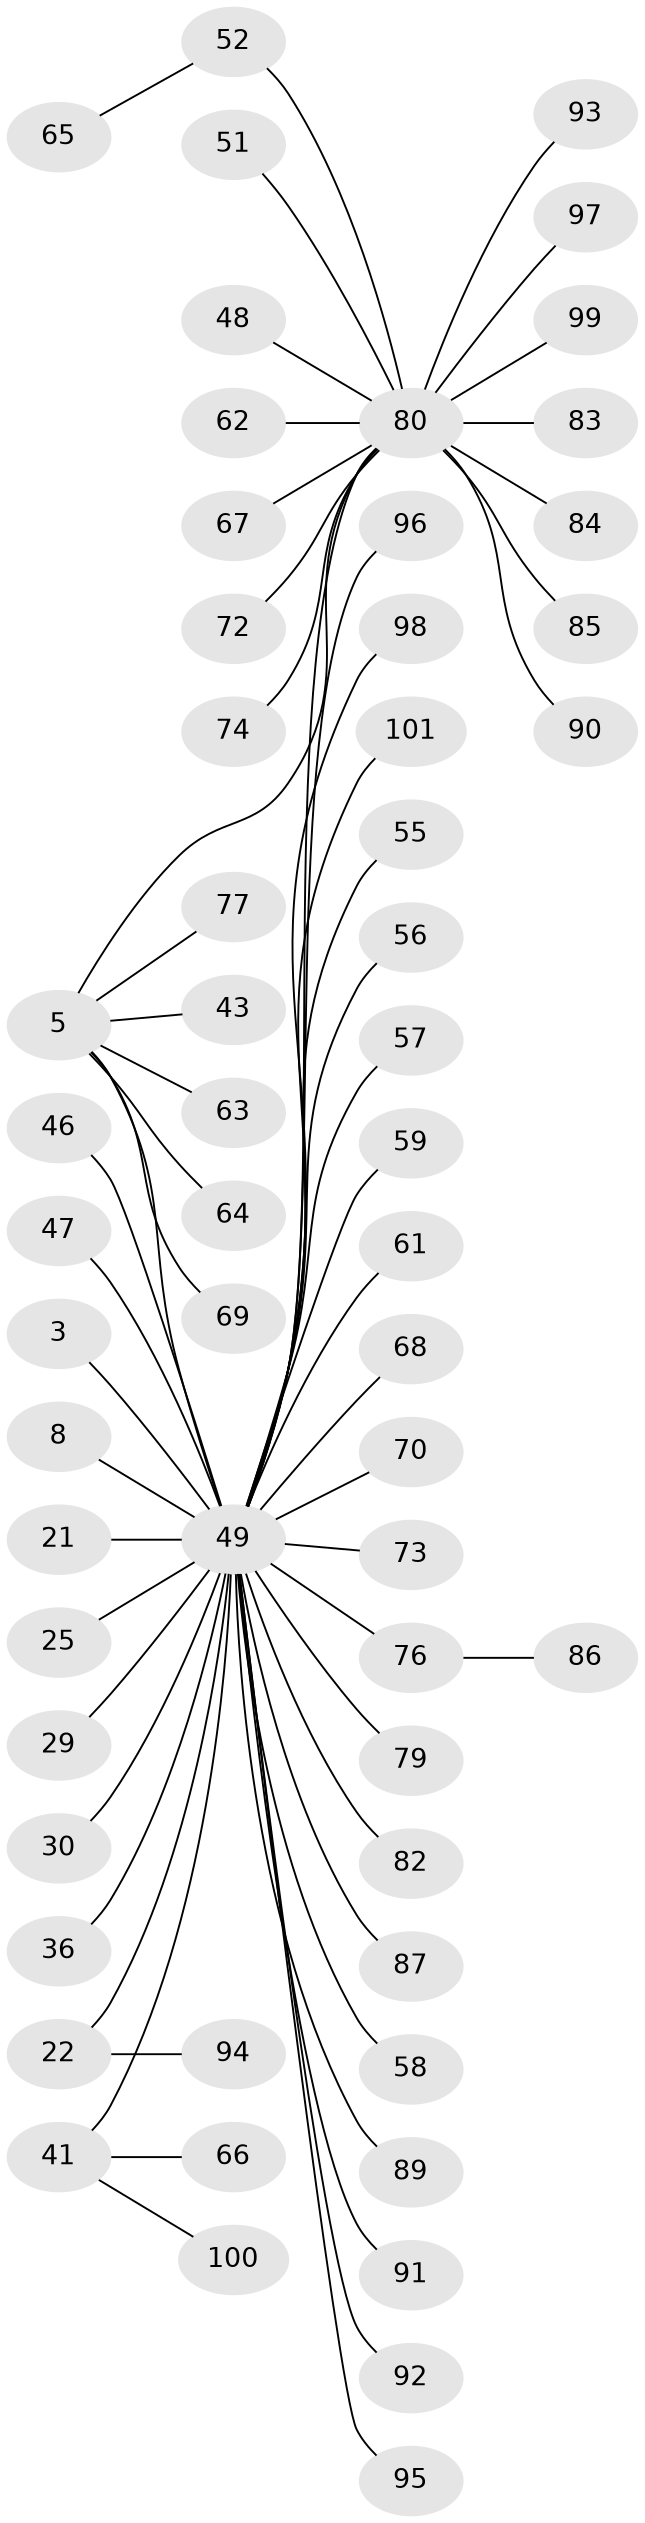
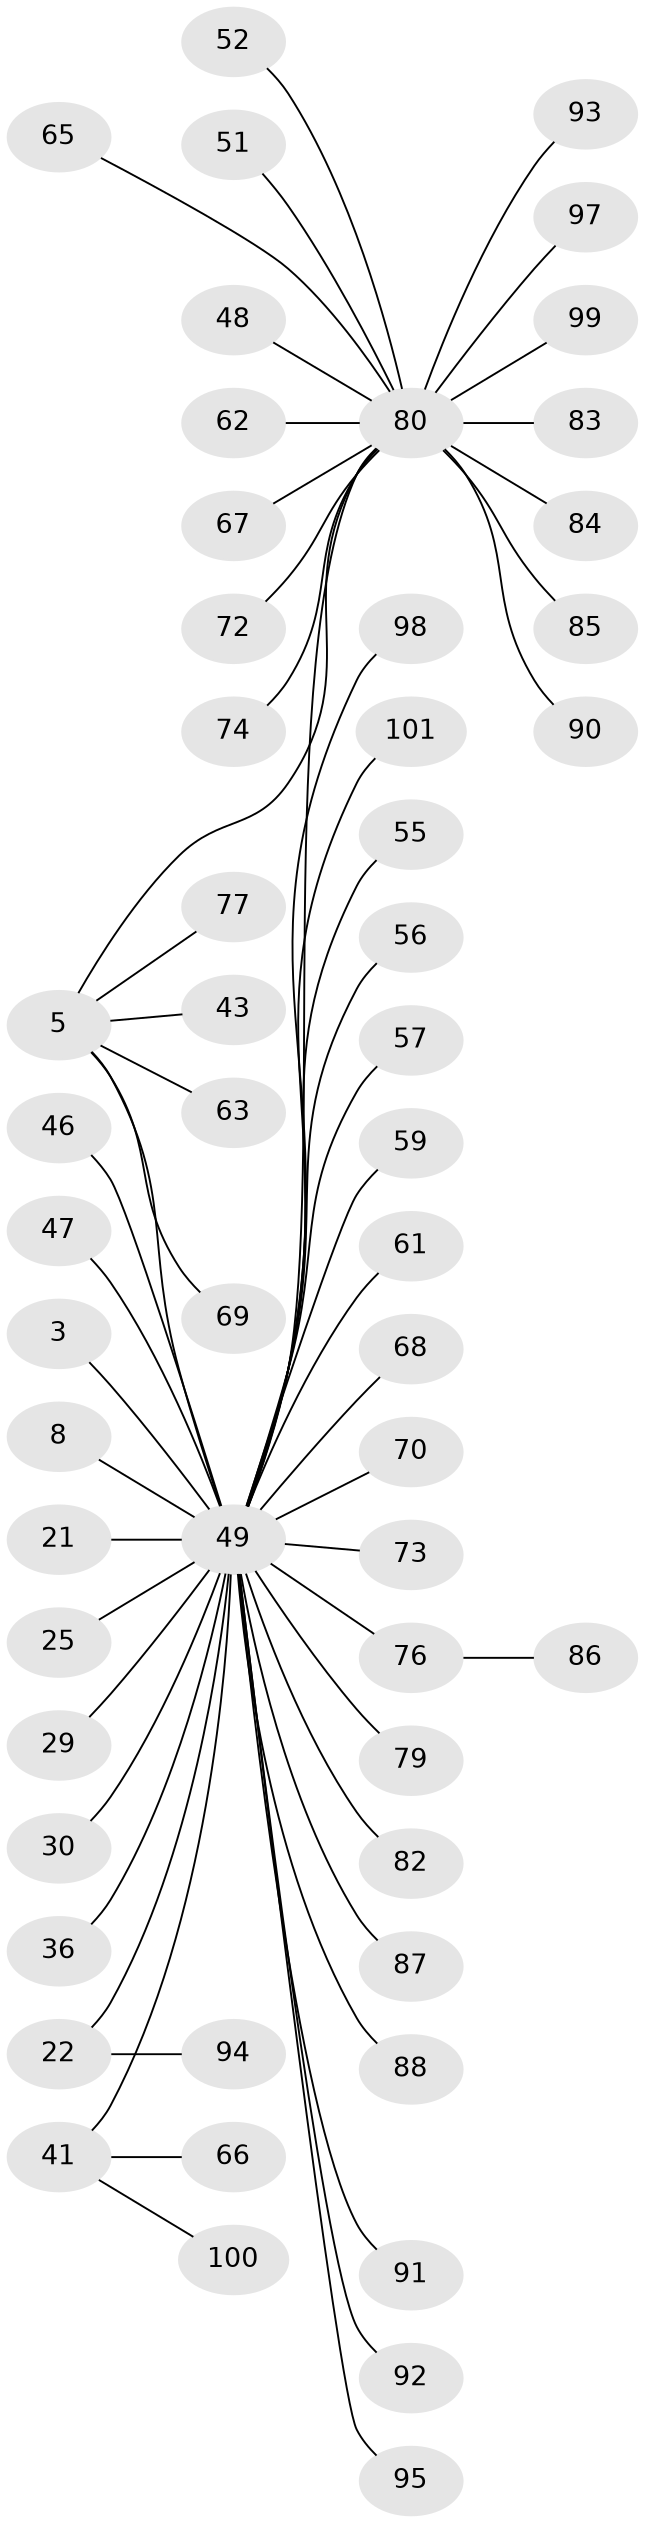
(146, 90) -> (265, 252)
(411, 526) -> none
(234, 1216) -> none
(411, 2069) -> (411, 2069)
(411, 2172) -> none
